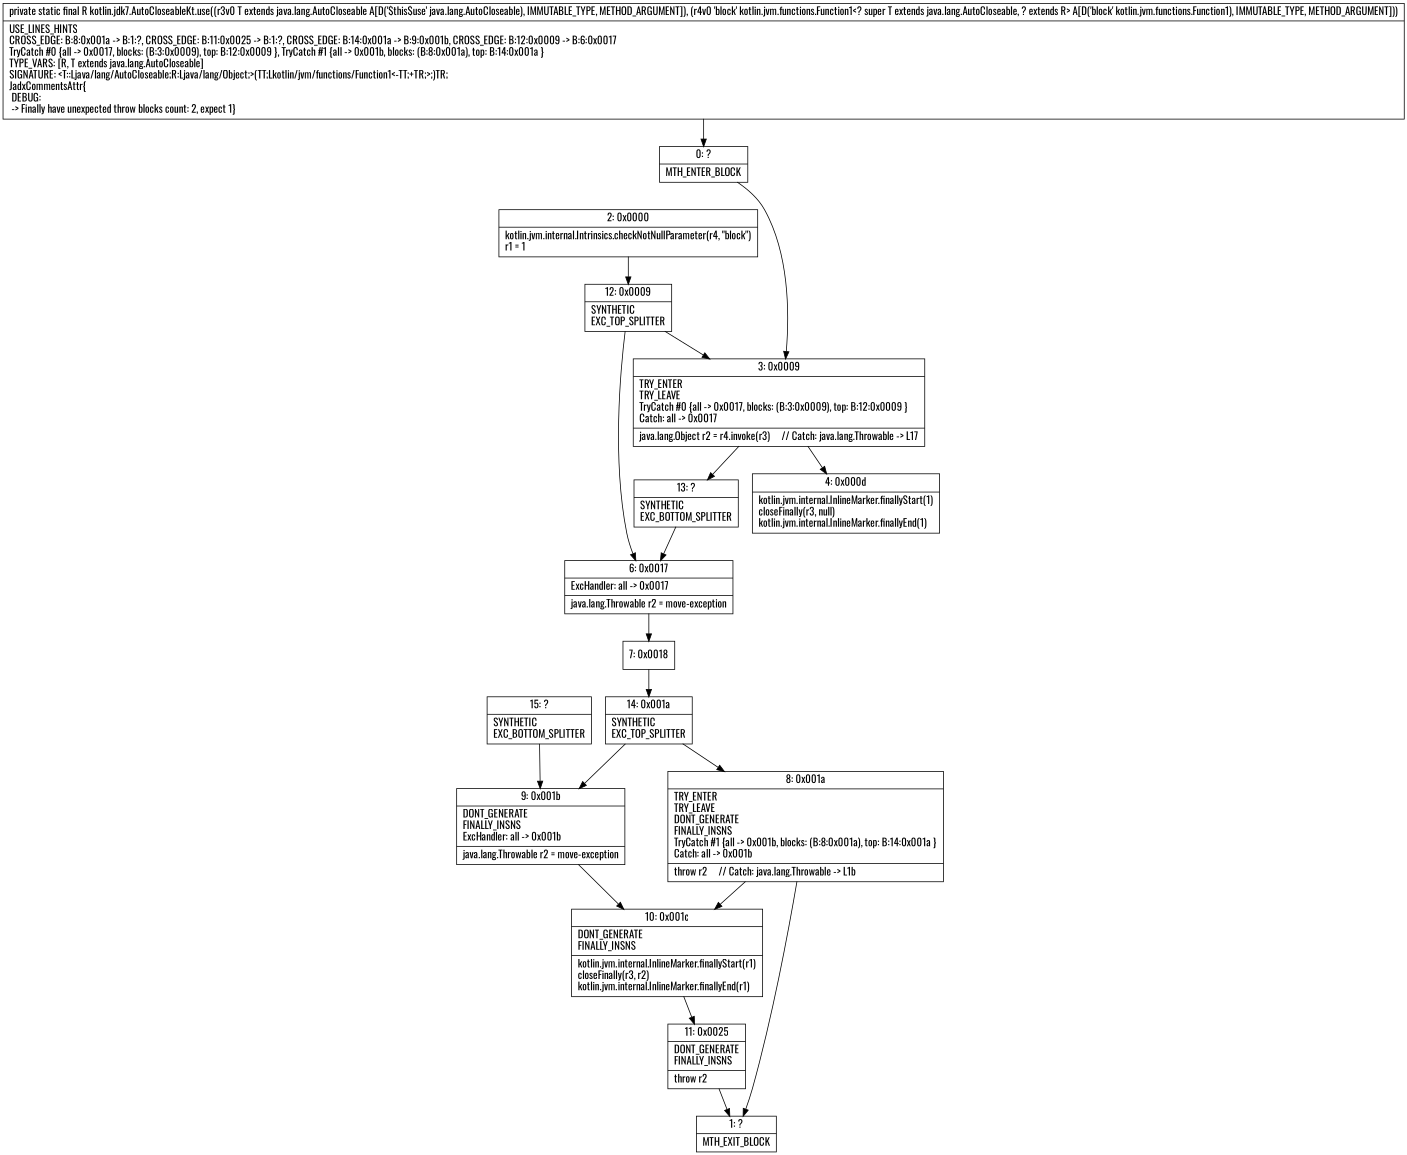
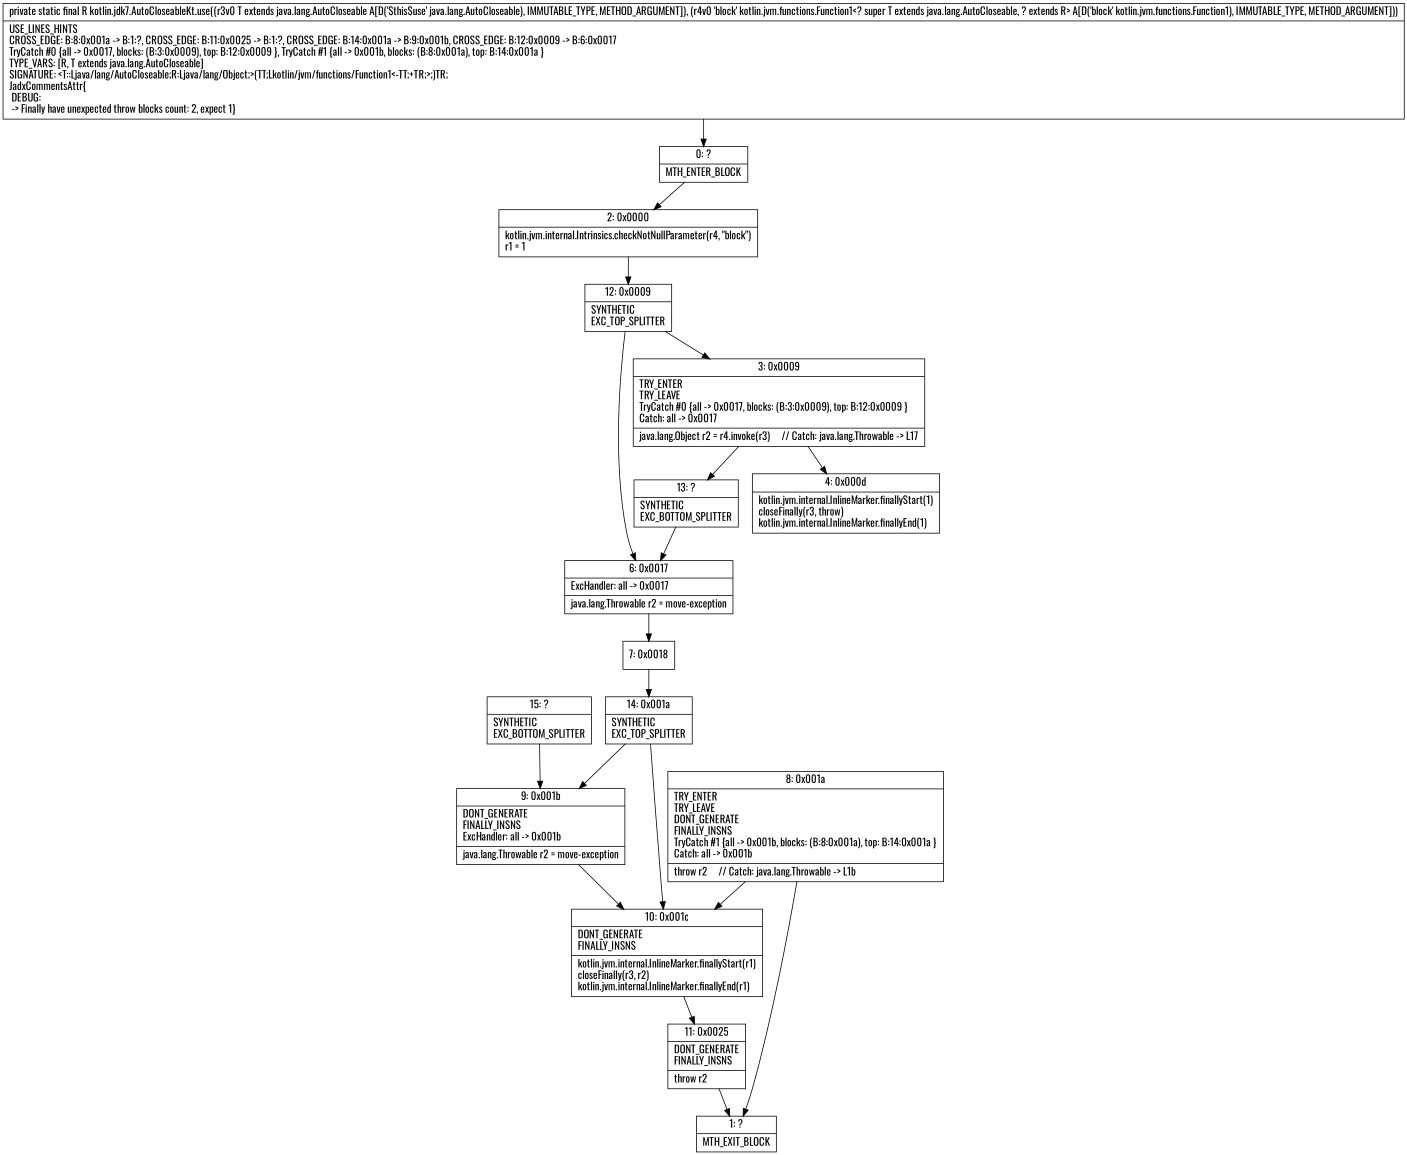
(782, 260) -> (672, 193)
(797, 512) -> (801, 512)
(700, 756) -> (656, 823)
